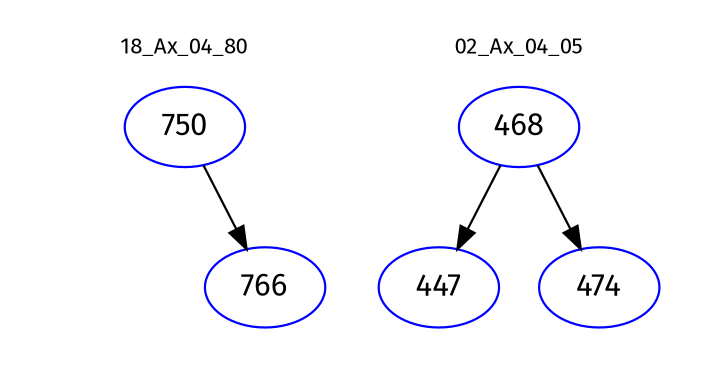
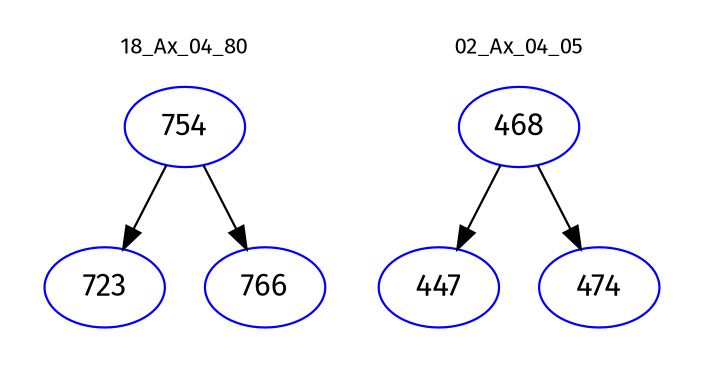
(185, 127) -> (185, 127)
none -> (105, 287)
